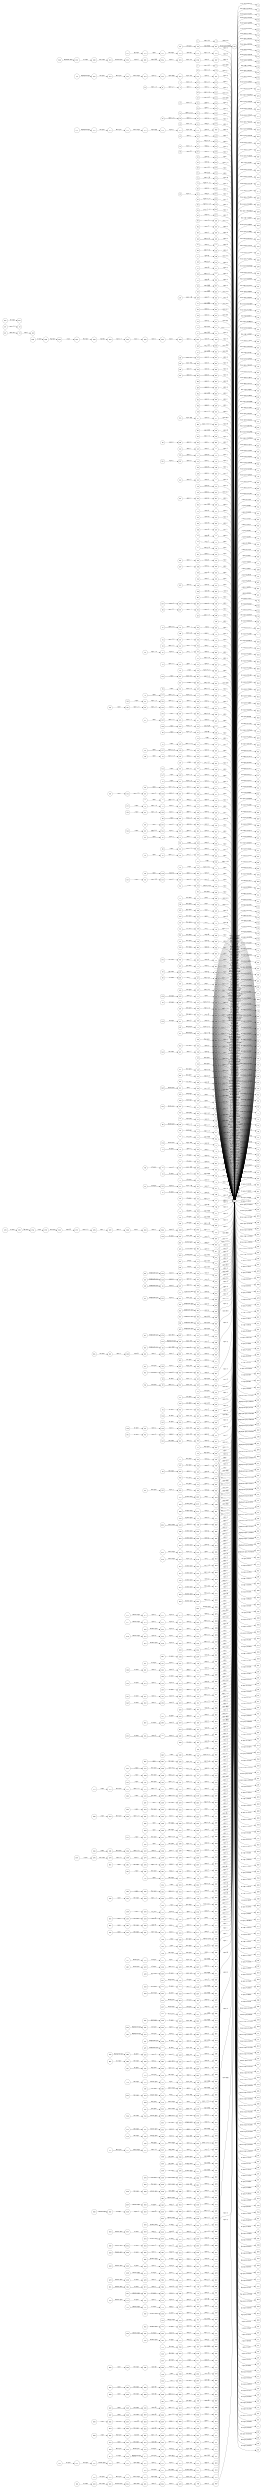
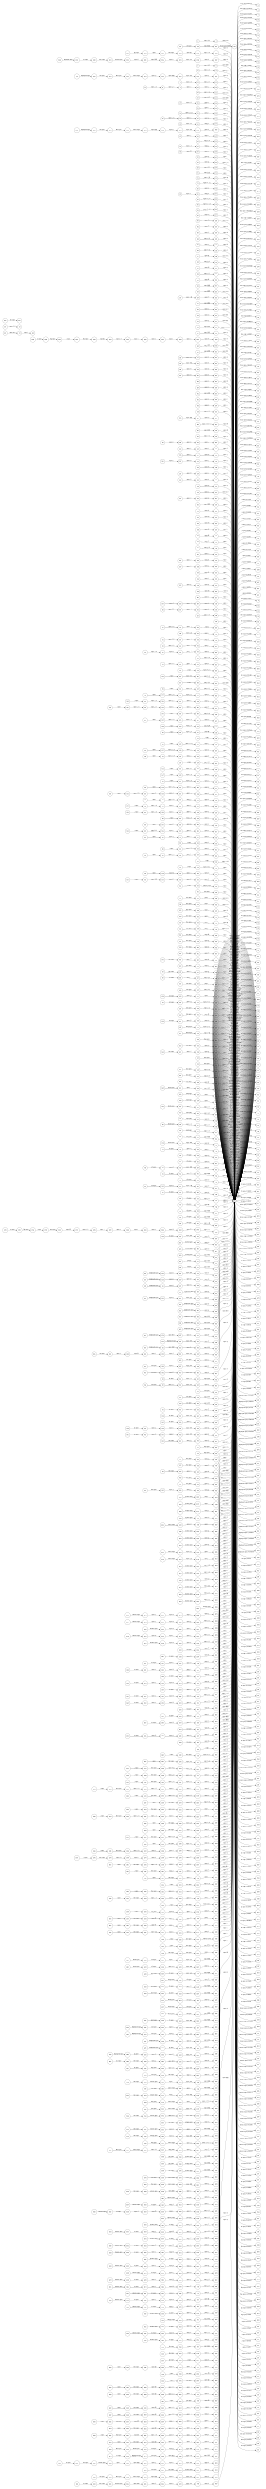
none -> (180, 474)
(234, 804) -> none
